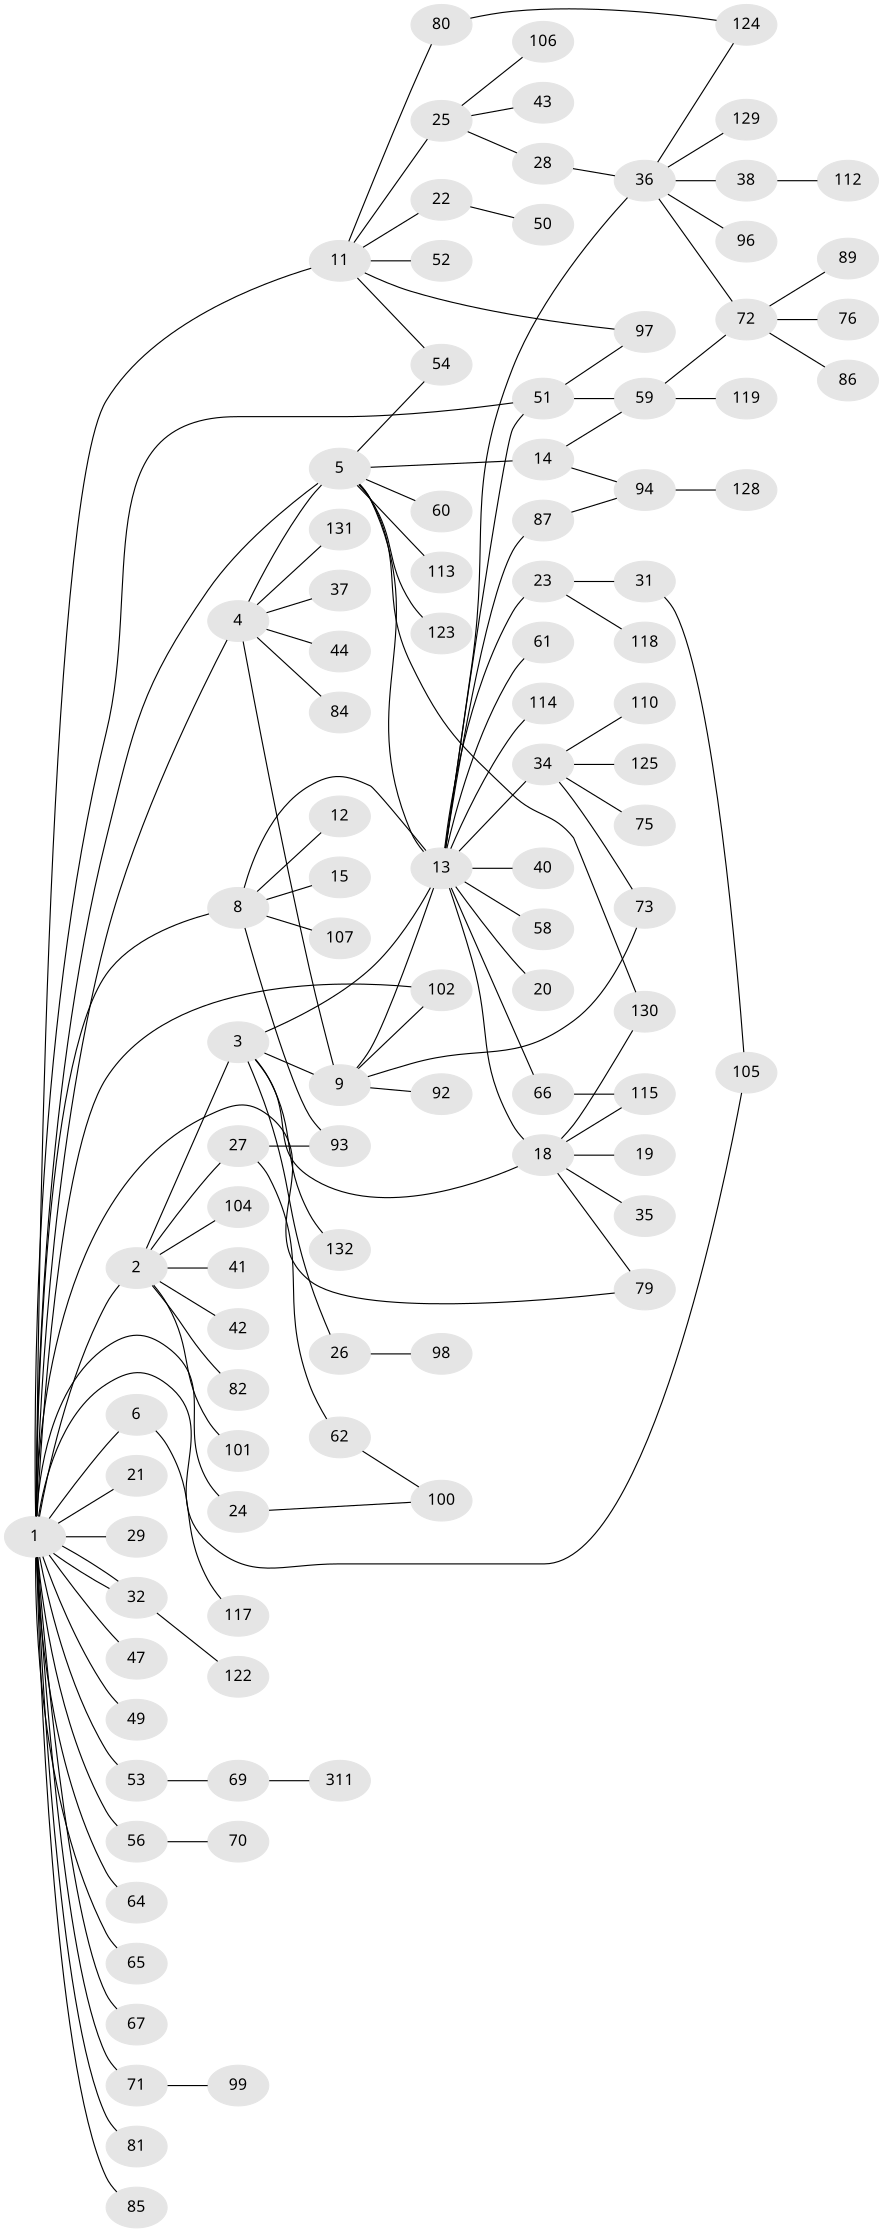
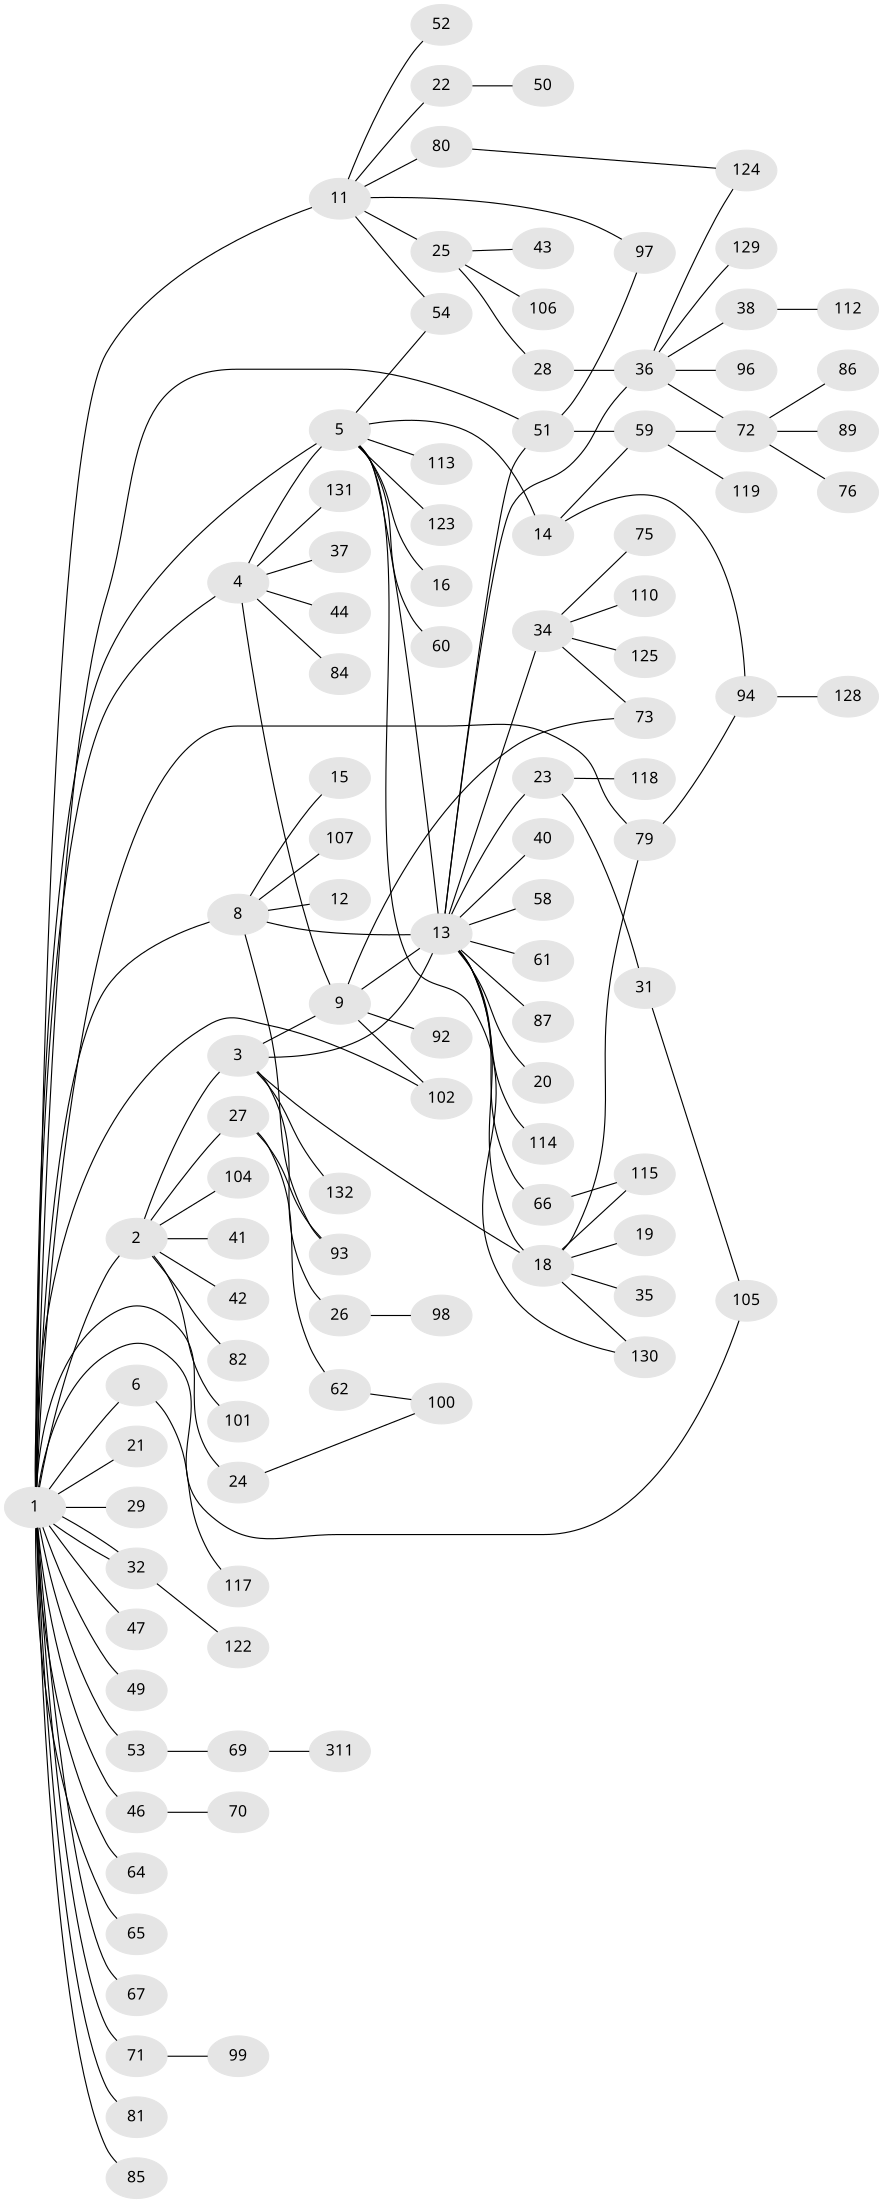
(594, 505) -> (702, 772)
none -> (442, 586)
(137, 1842) -> (137, 1812)
